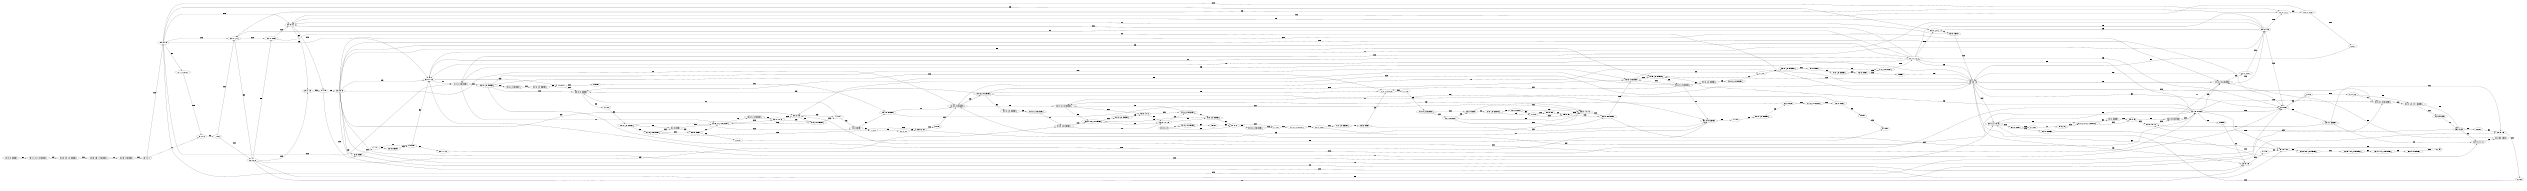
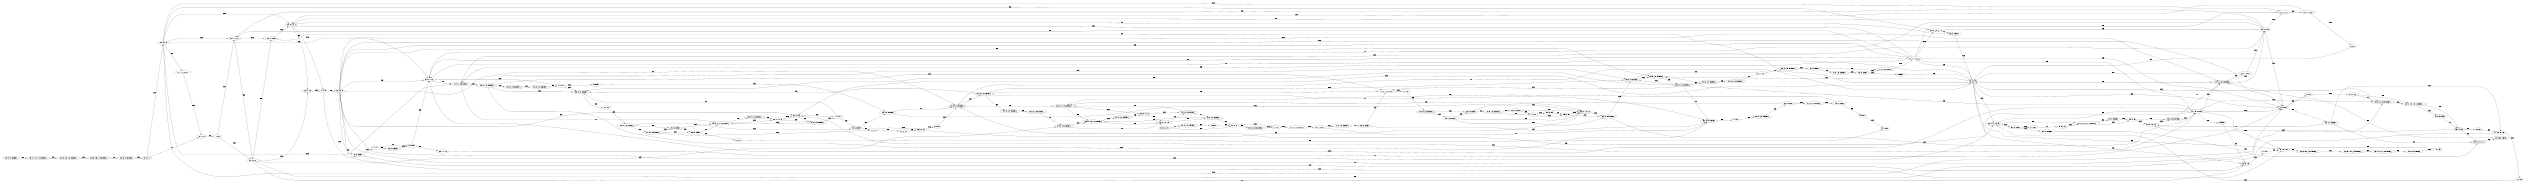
(2414, 152) -> (2414, 152)
